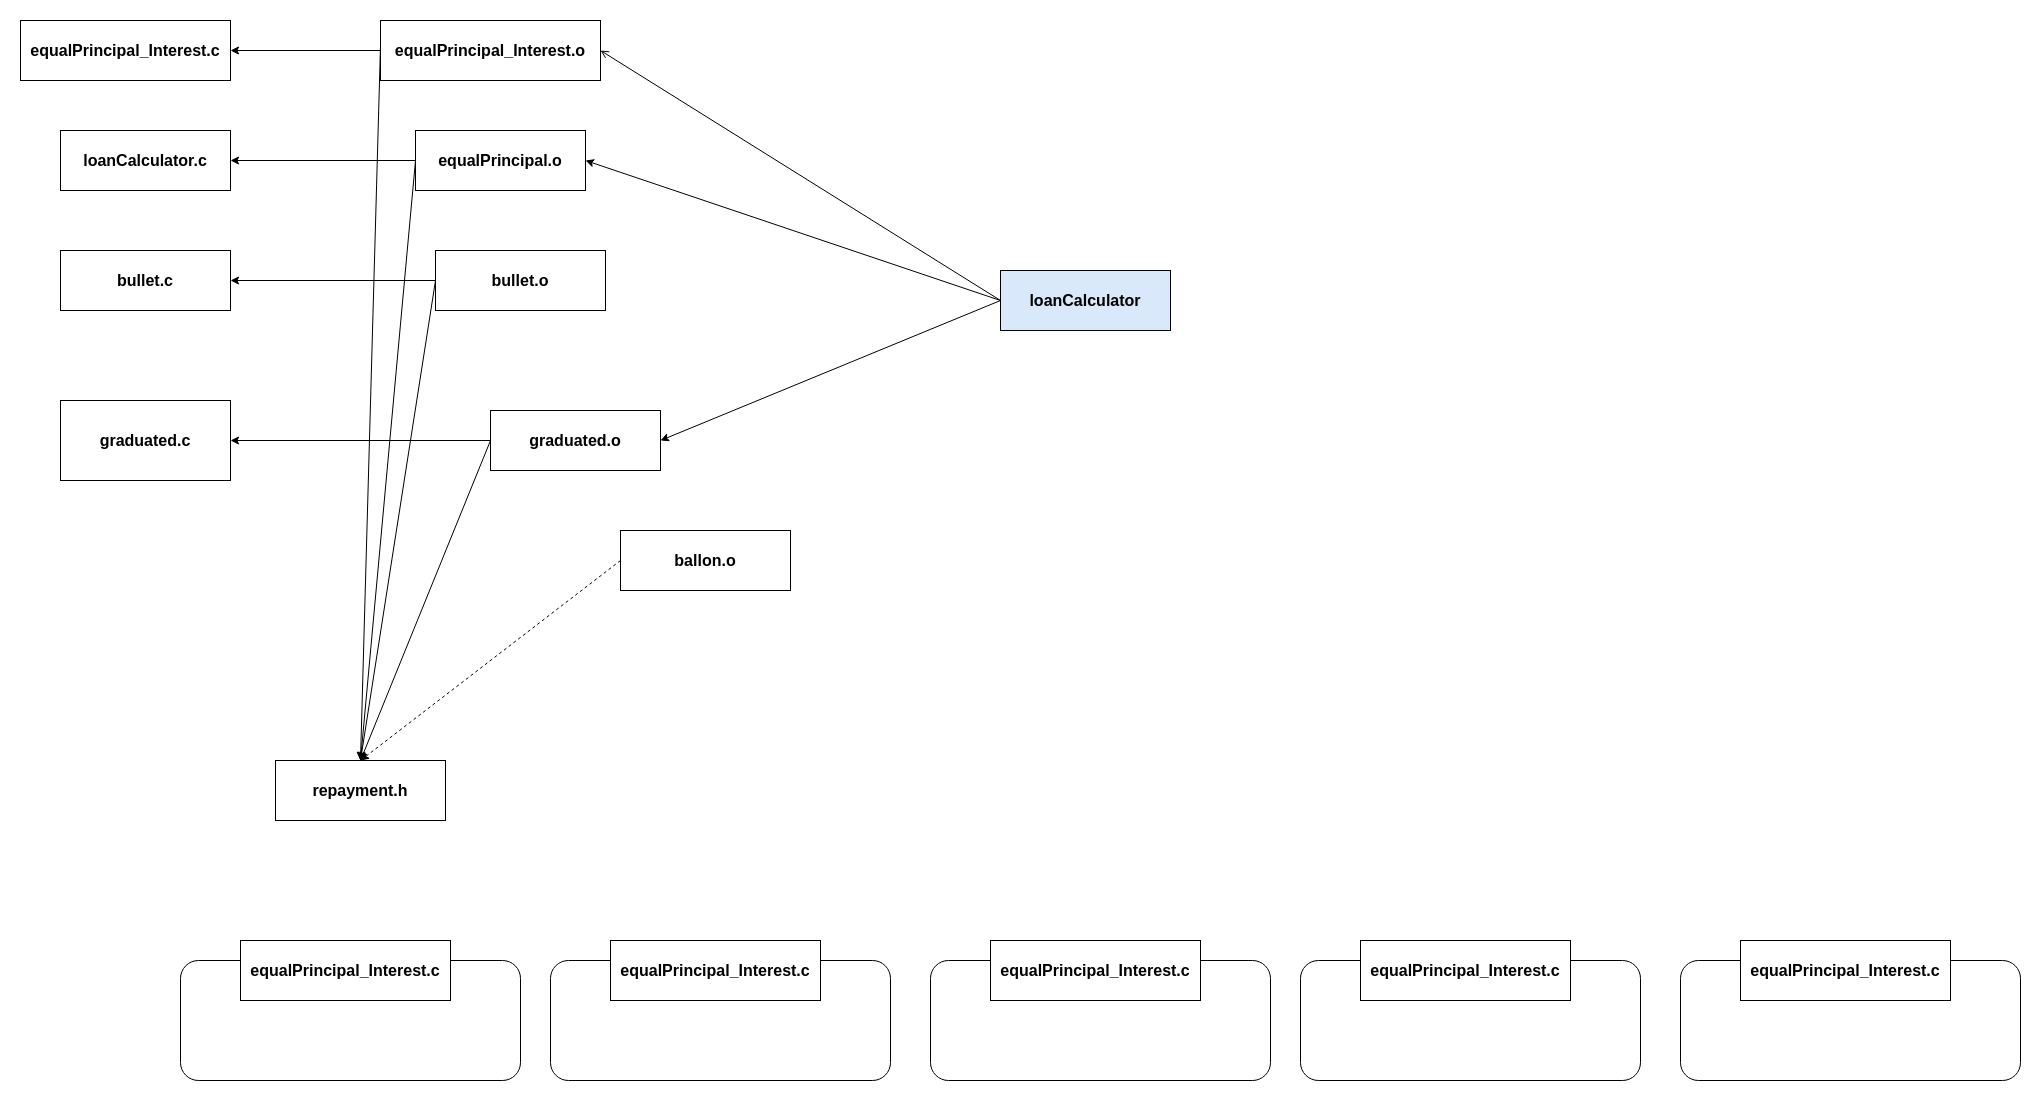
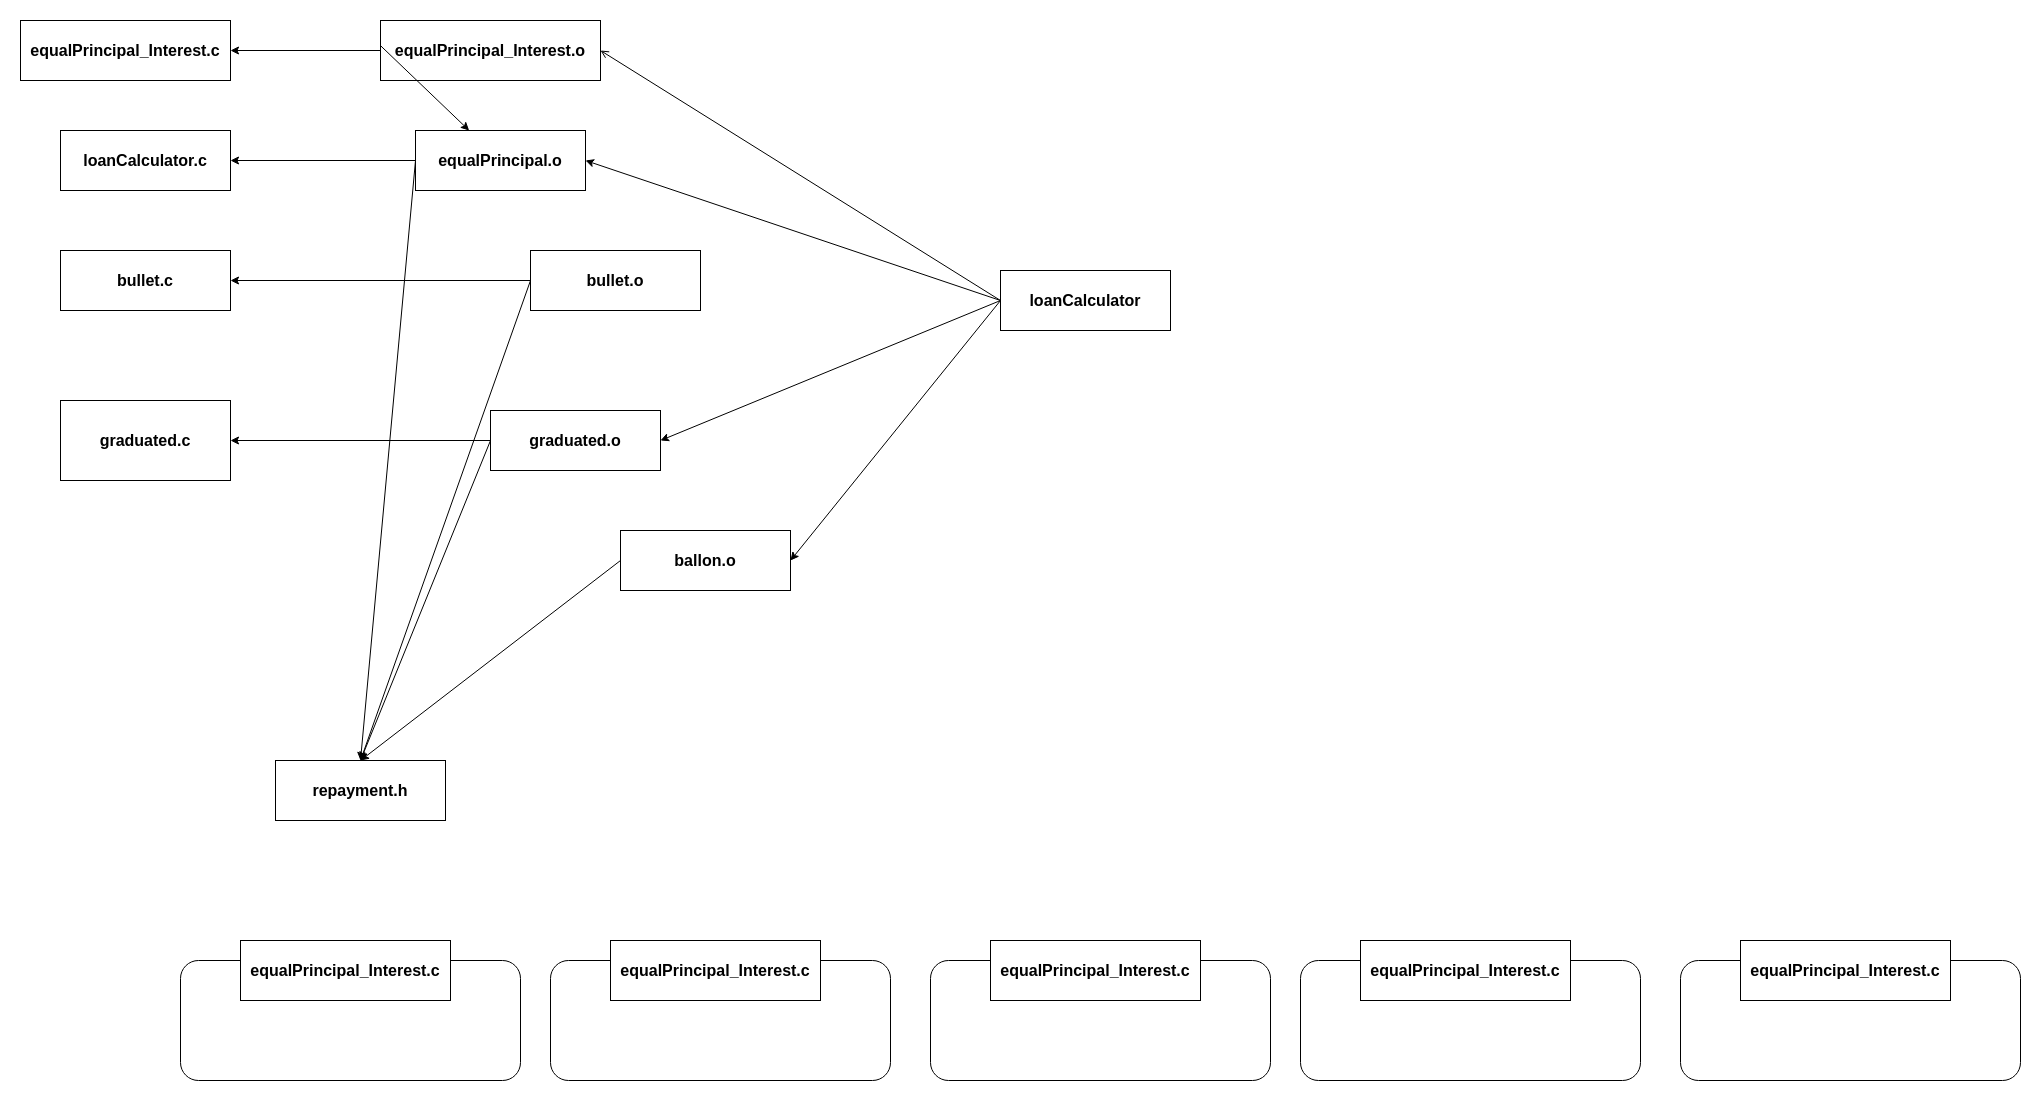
(521, 281) -> (616, 281)
(1086, 301) -> (1086, 301)
(371, 399) -> (423, 86)
none -> (897, 428)
(493, 658) -> (493, 658)
